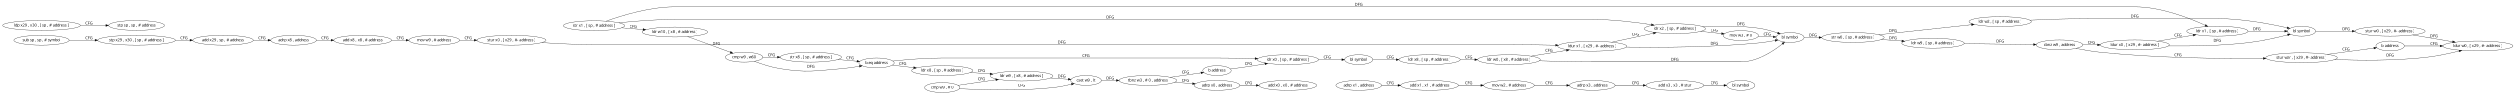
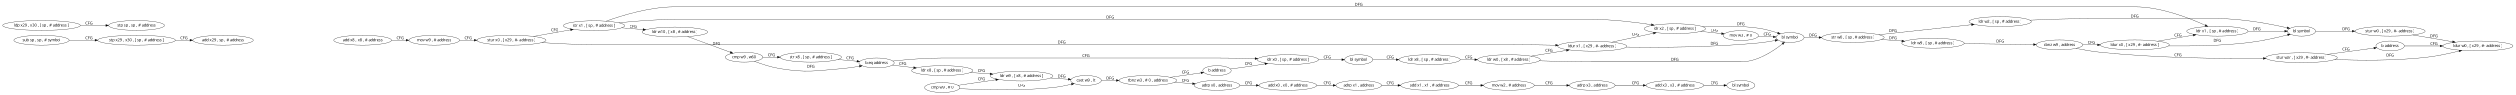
none -> (552, 33)
(294, 40) -> none
none -> (1325, 85)
(1675, 85) -> (1675, 85)
